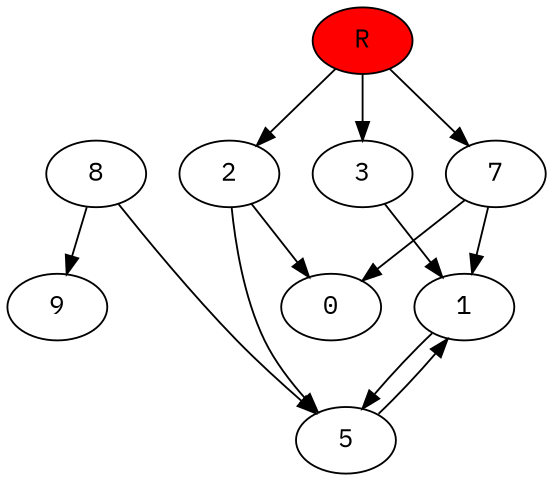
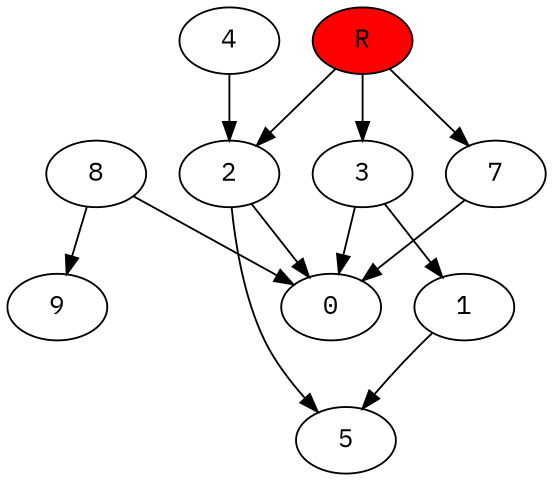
none -> (229, 41)
none -> (349, 231)
(482, 231) -> none
(206, 307) -> (205, 236)
(408, 384) -> none
